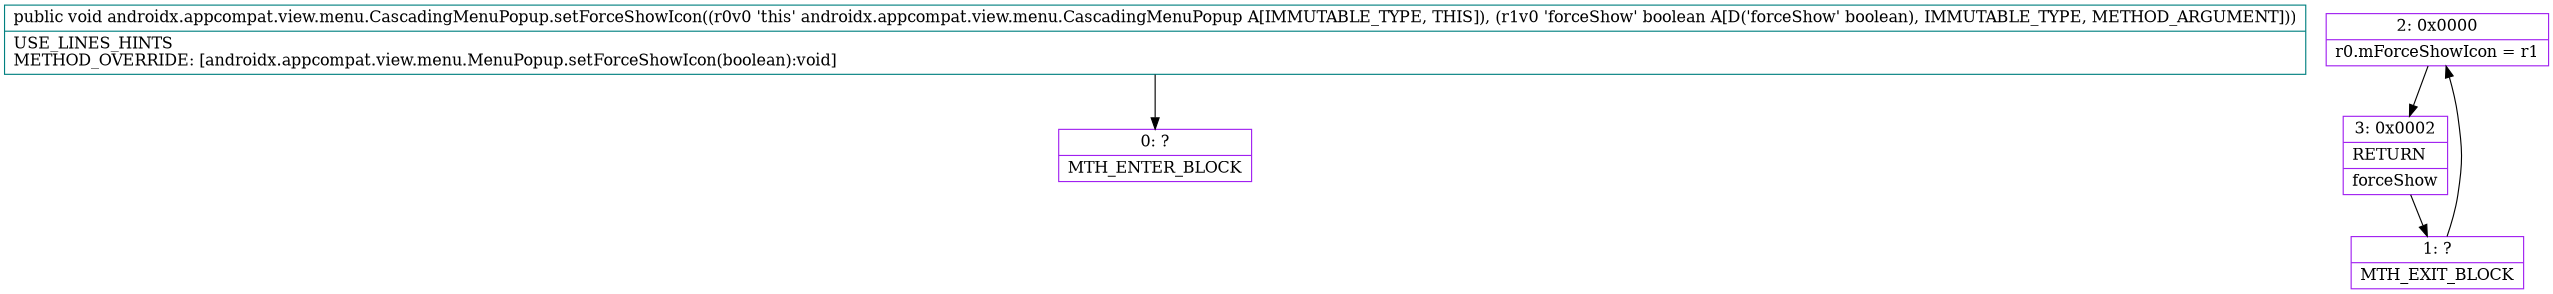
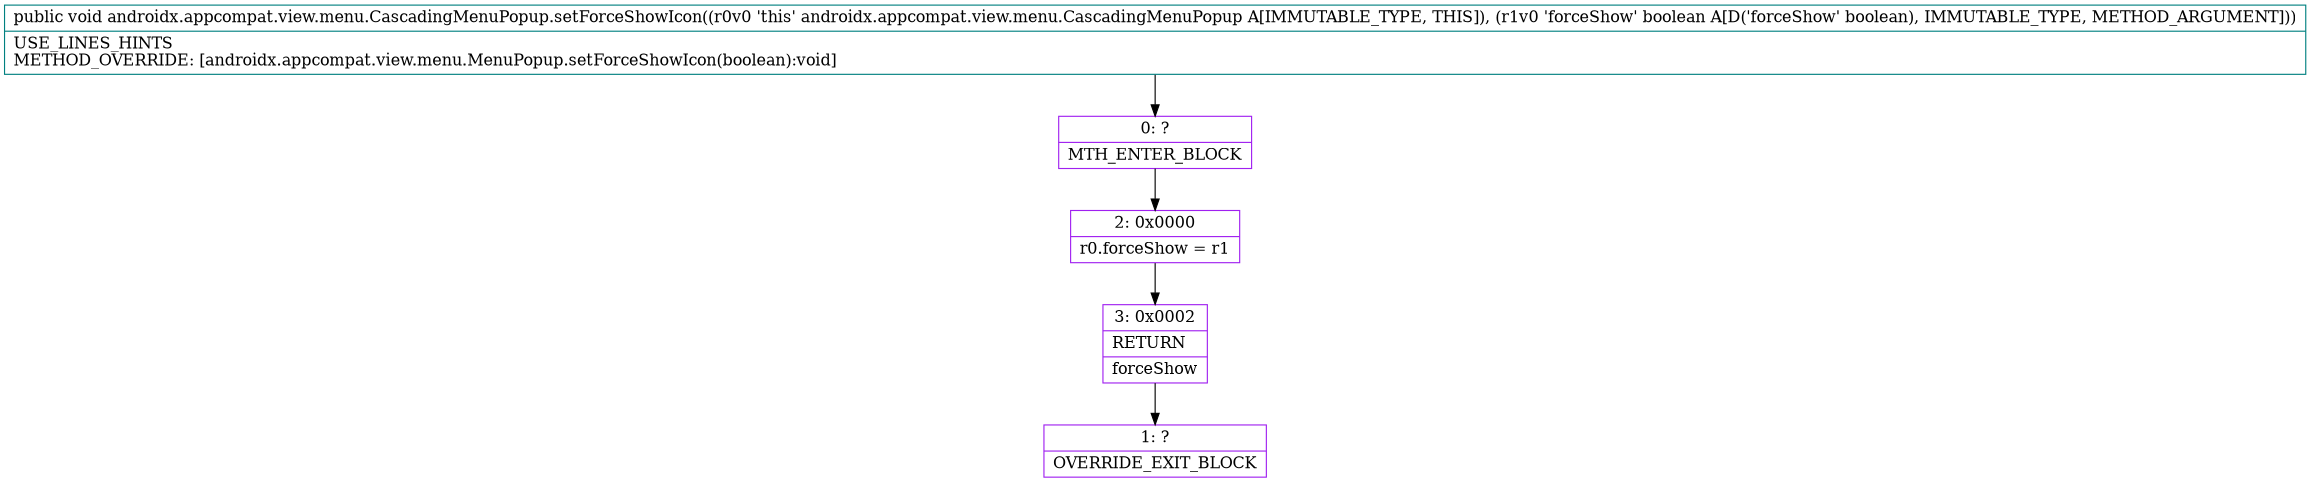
(2437, 52) -> (1155, 249)
(2461, 157) -> (1155, 184)
(2437, 275) -> (1155, 464)
